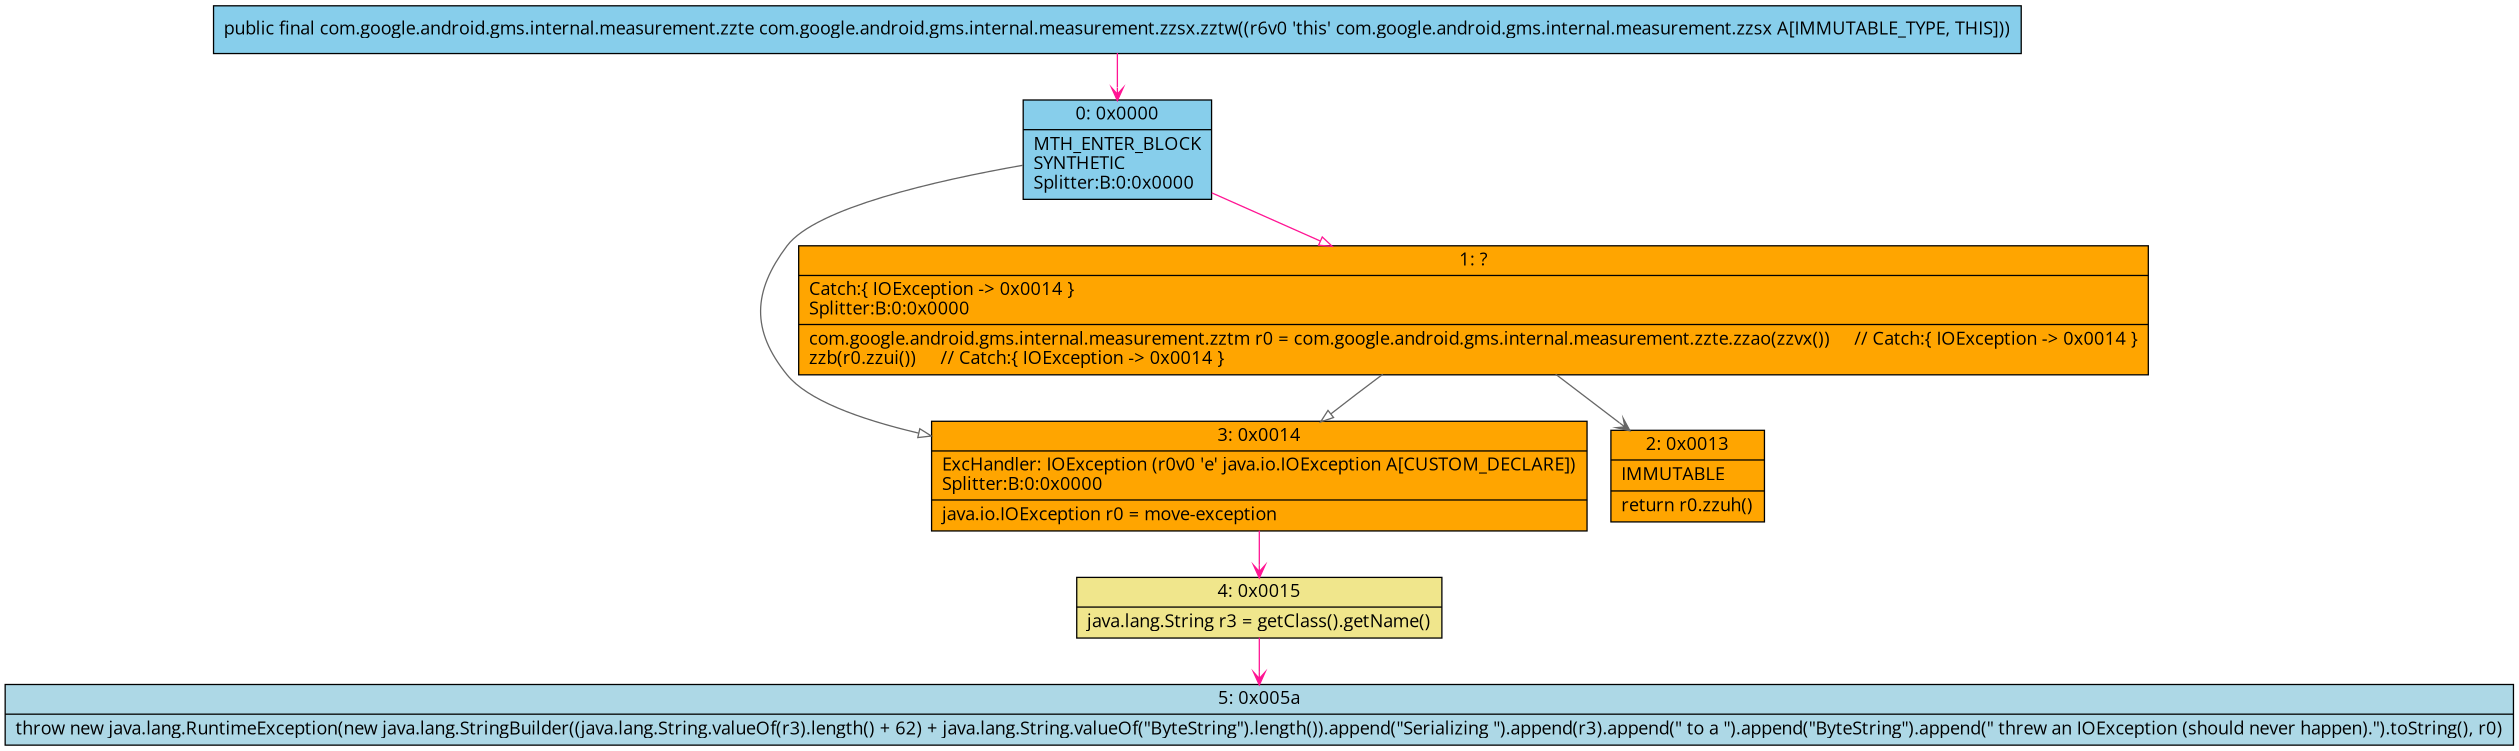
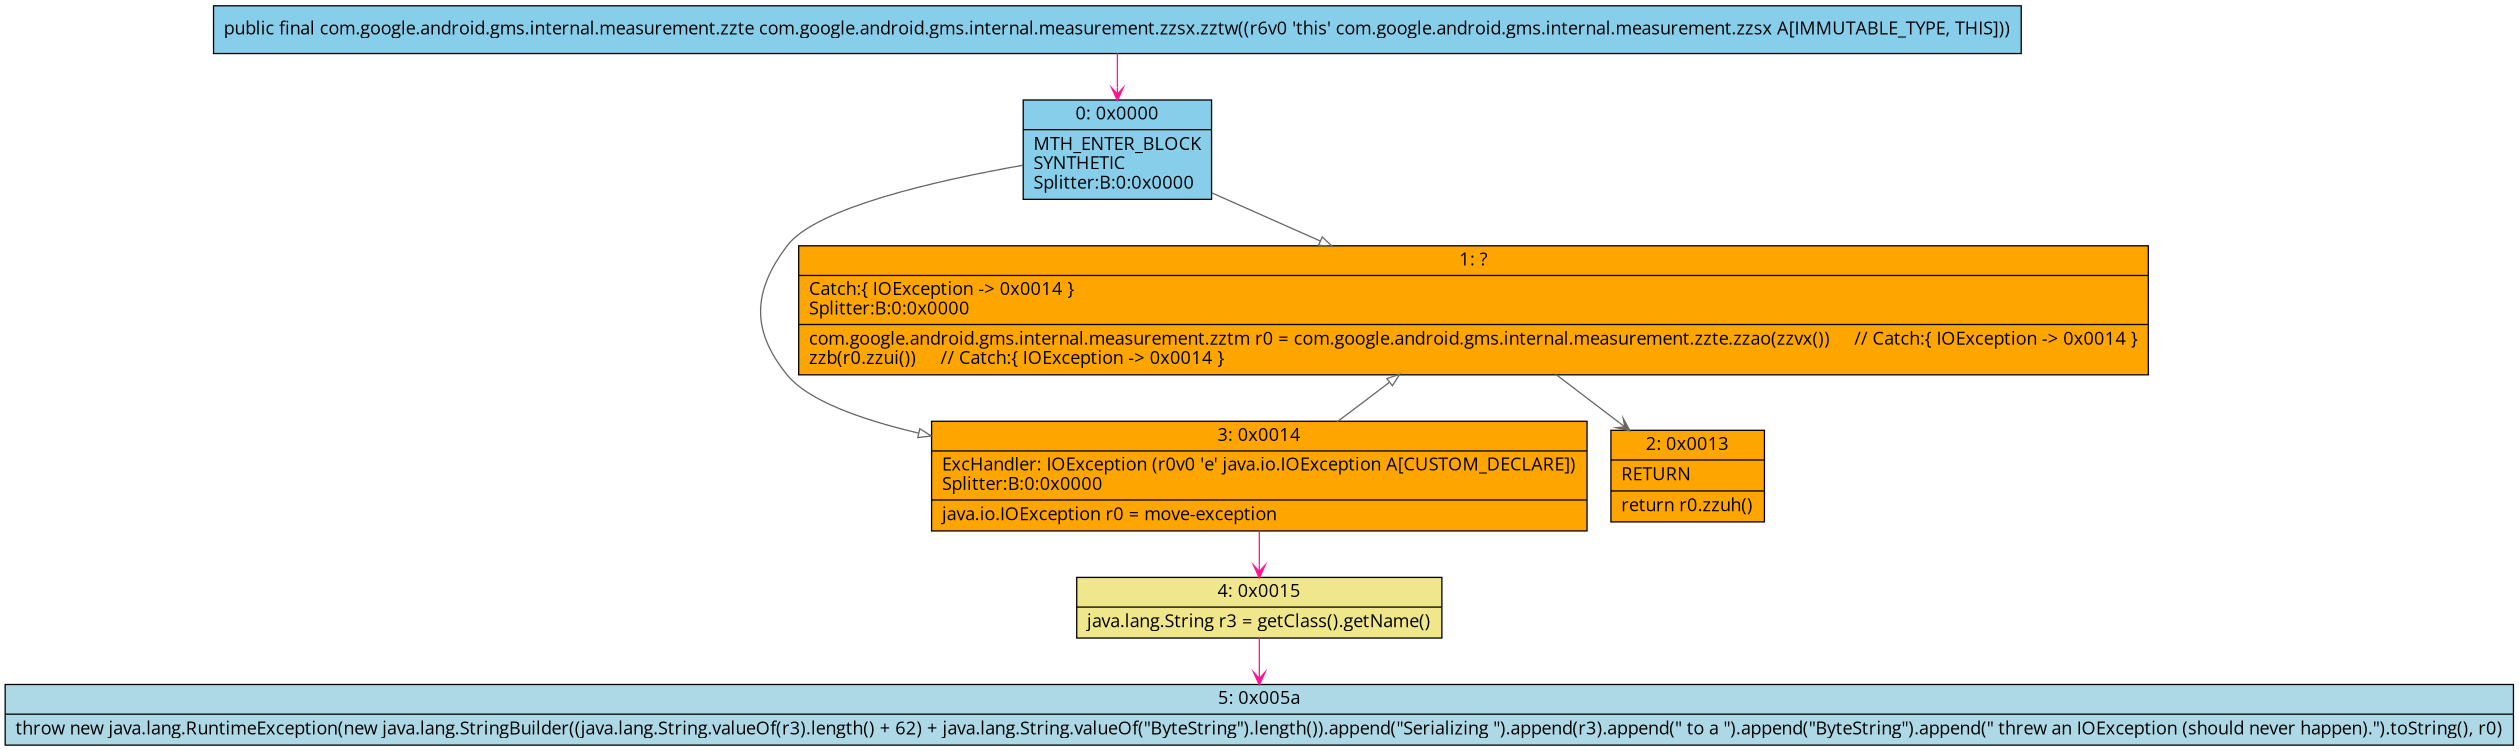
(1266, 217) -> (1266, 217)
(1357, 394) -> (1363, 402)
(1673, 475) -> (1657, 475)
